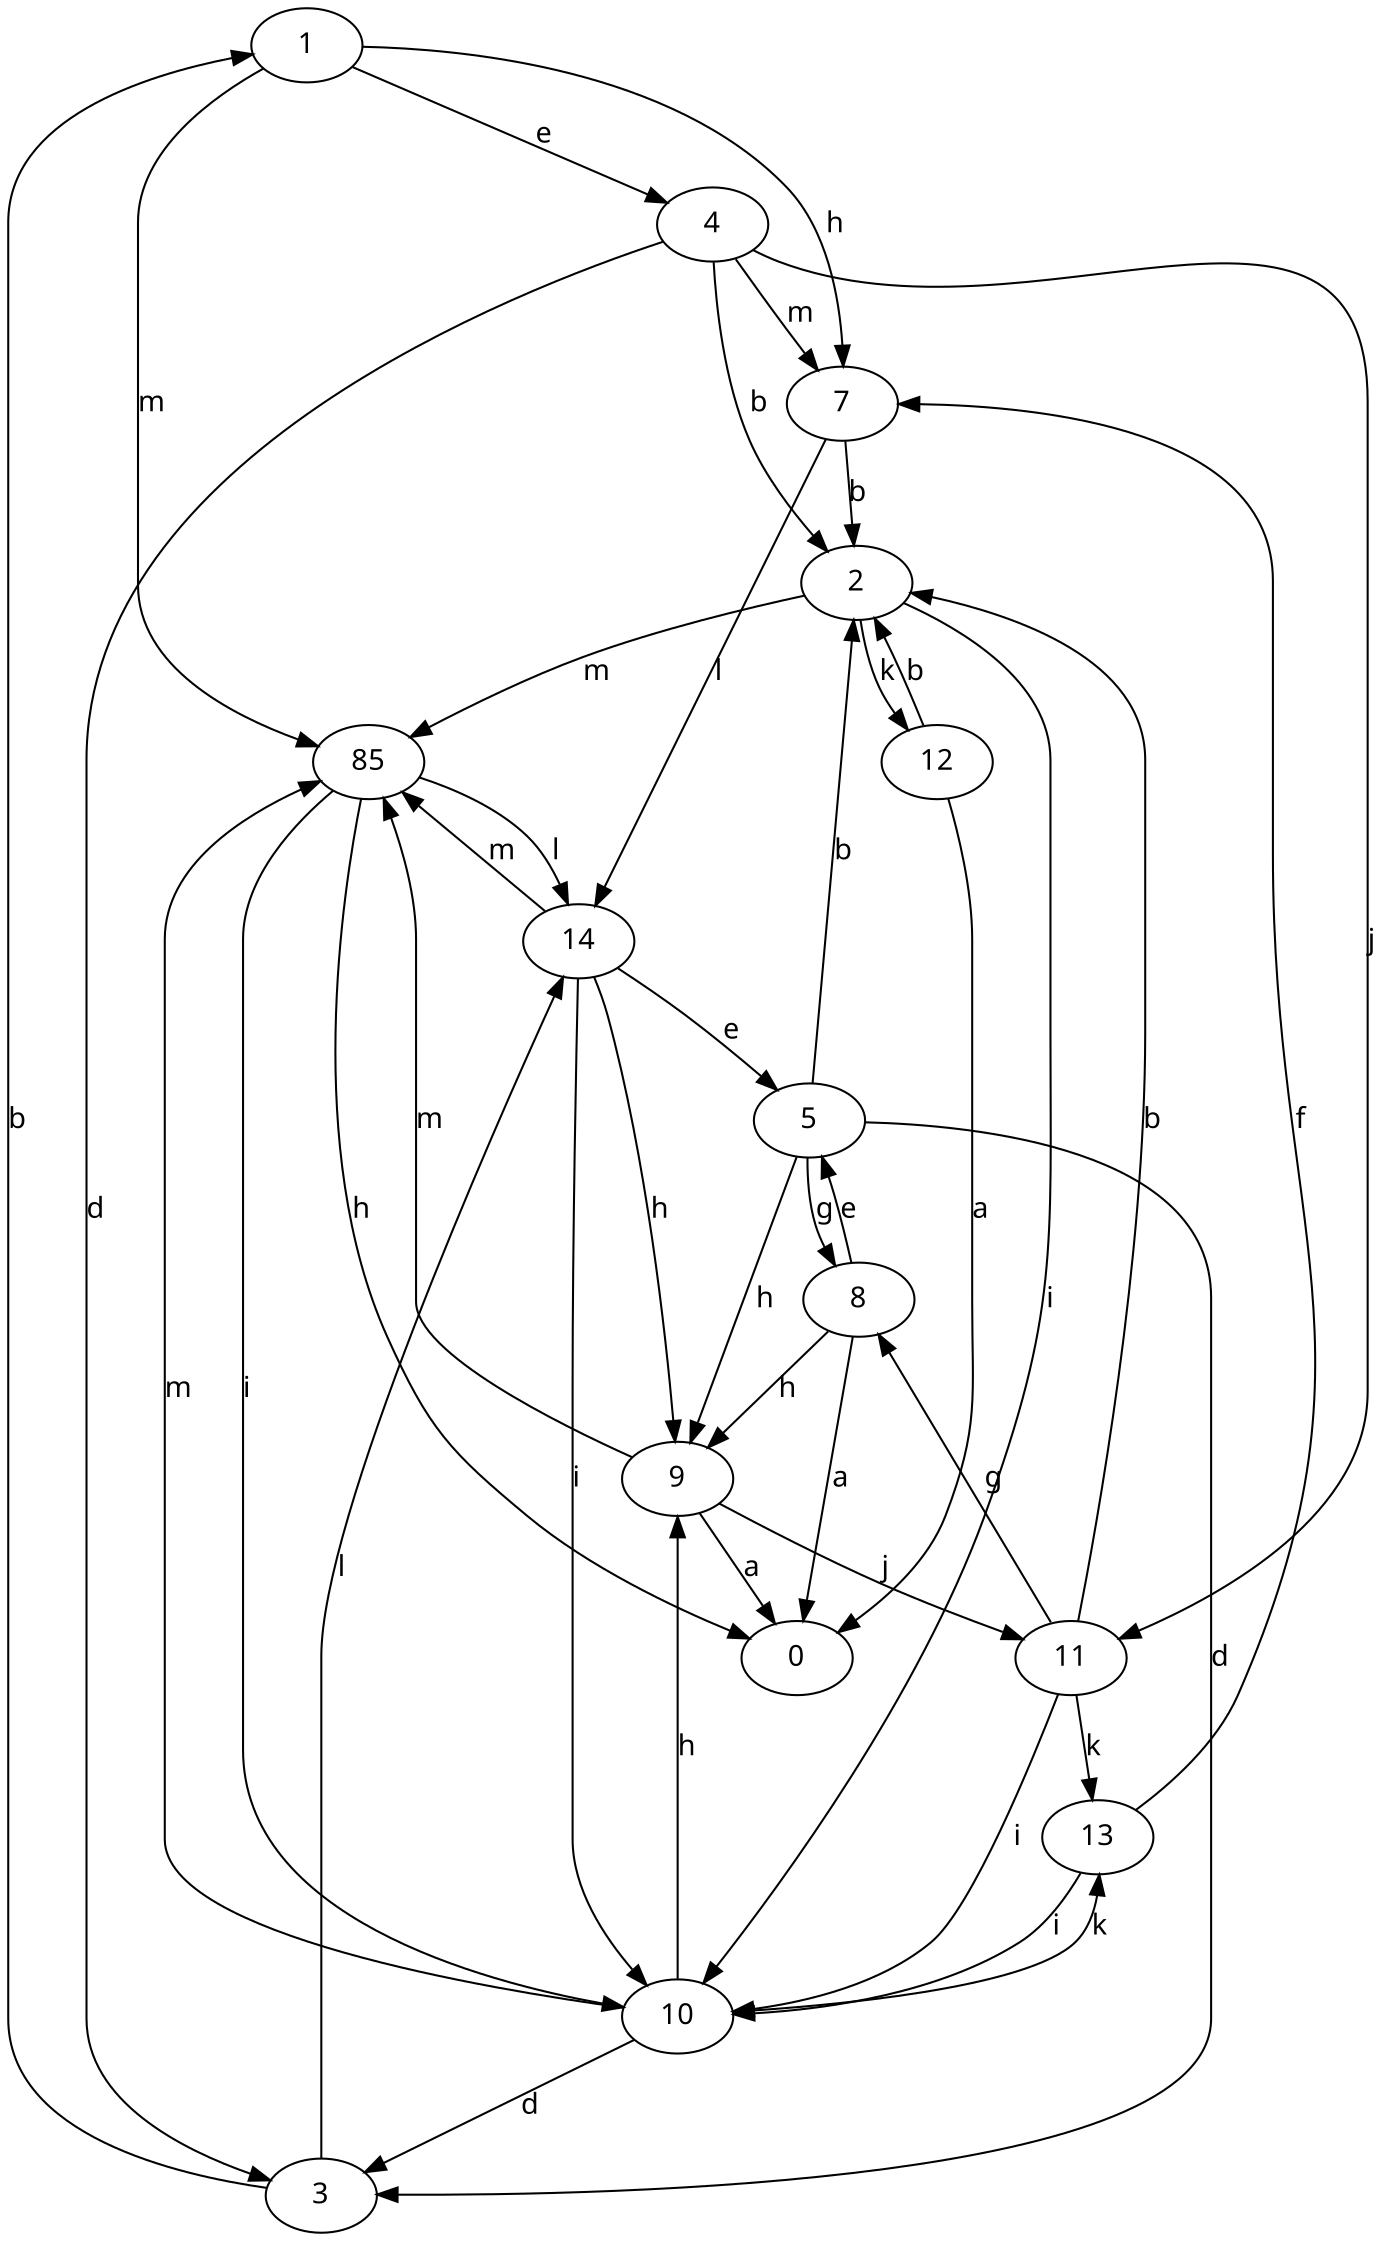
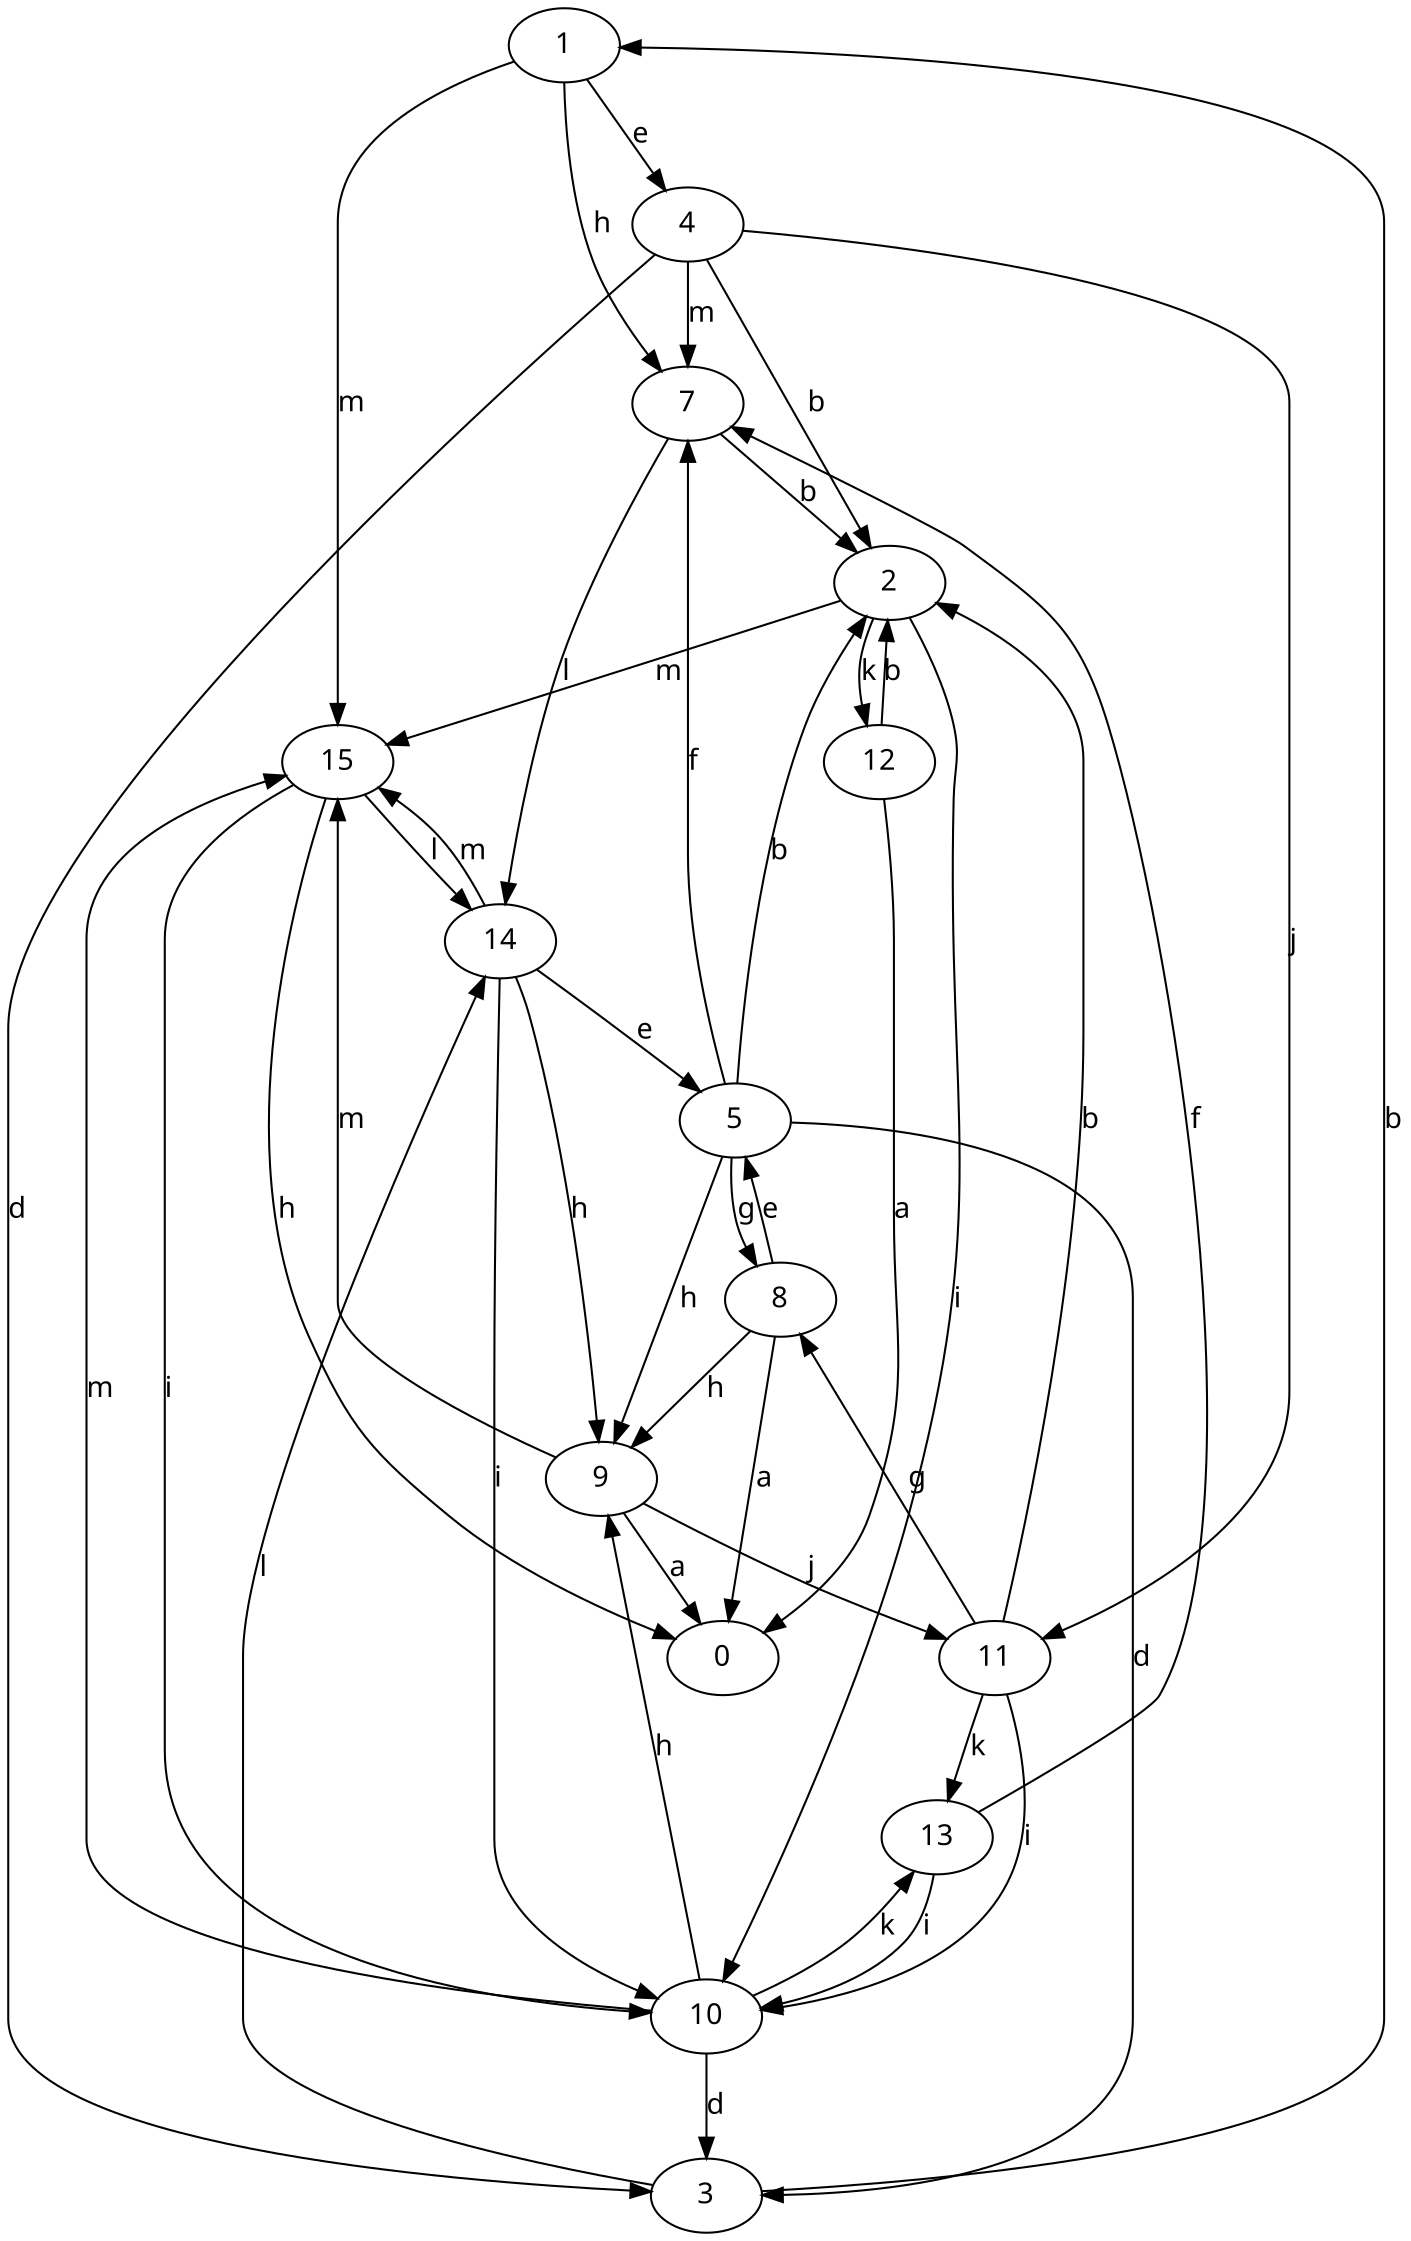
(369, 762) -> (338, 762)
none -> (688, 775)
